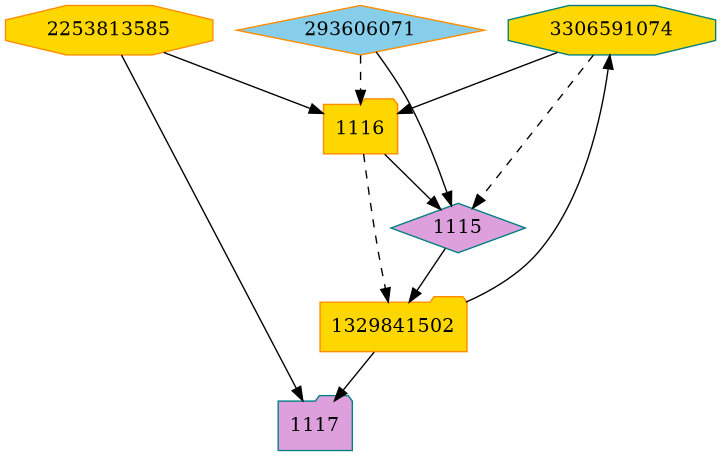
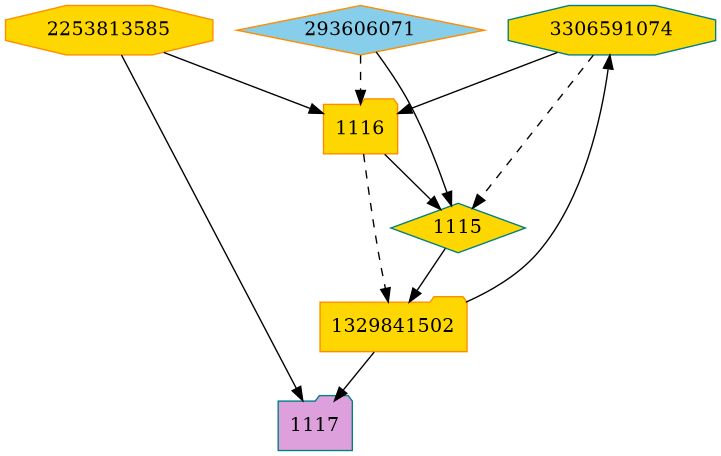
(458, 228) -> (458, 228)
